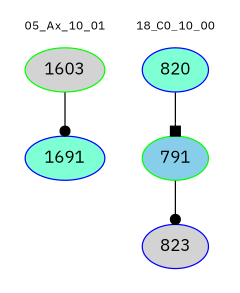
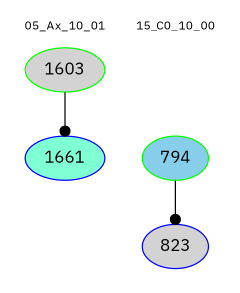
(176, 26) -> (176, 26)
(175, 70) -> none
(65, 158) -> (65, 158)
(175, 158) -> (175, 158)
